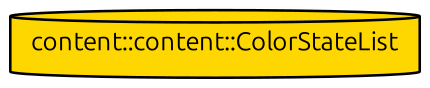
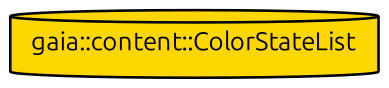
(215, 44) -> (194, 44)
